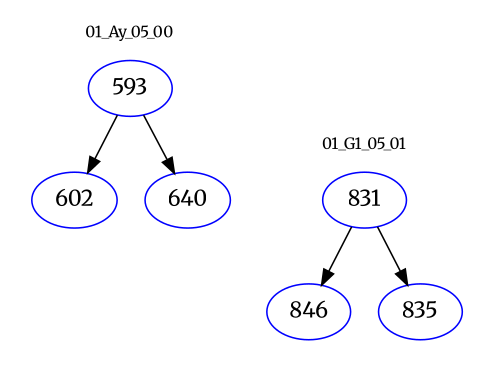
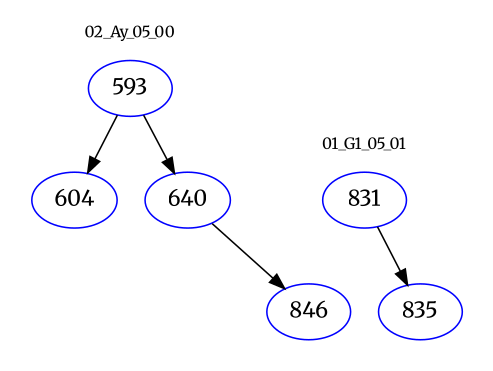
(130, 33) -> (130, 33)
(74, 200) -> (74, 200)
(340, 249) -> (243, 251)
